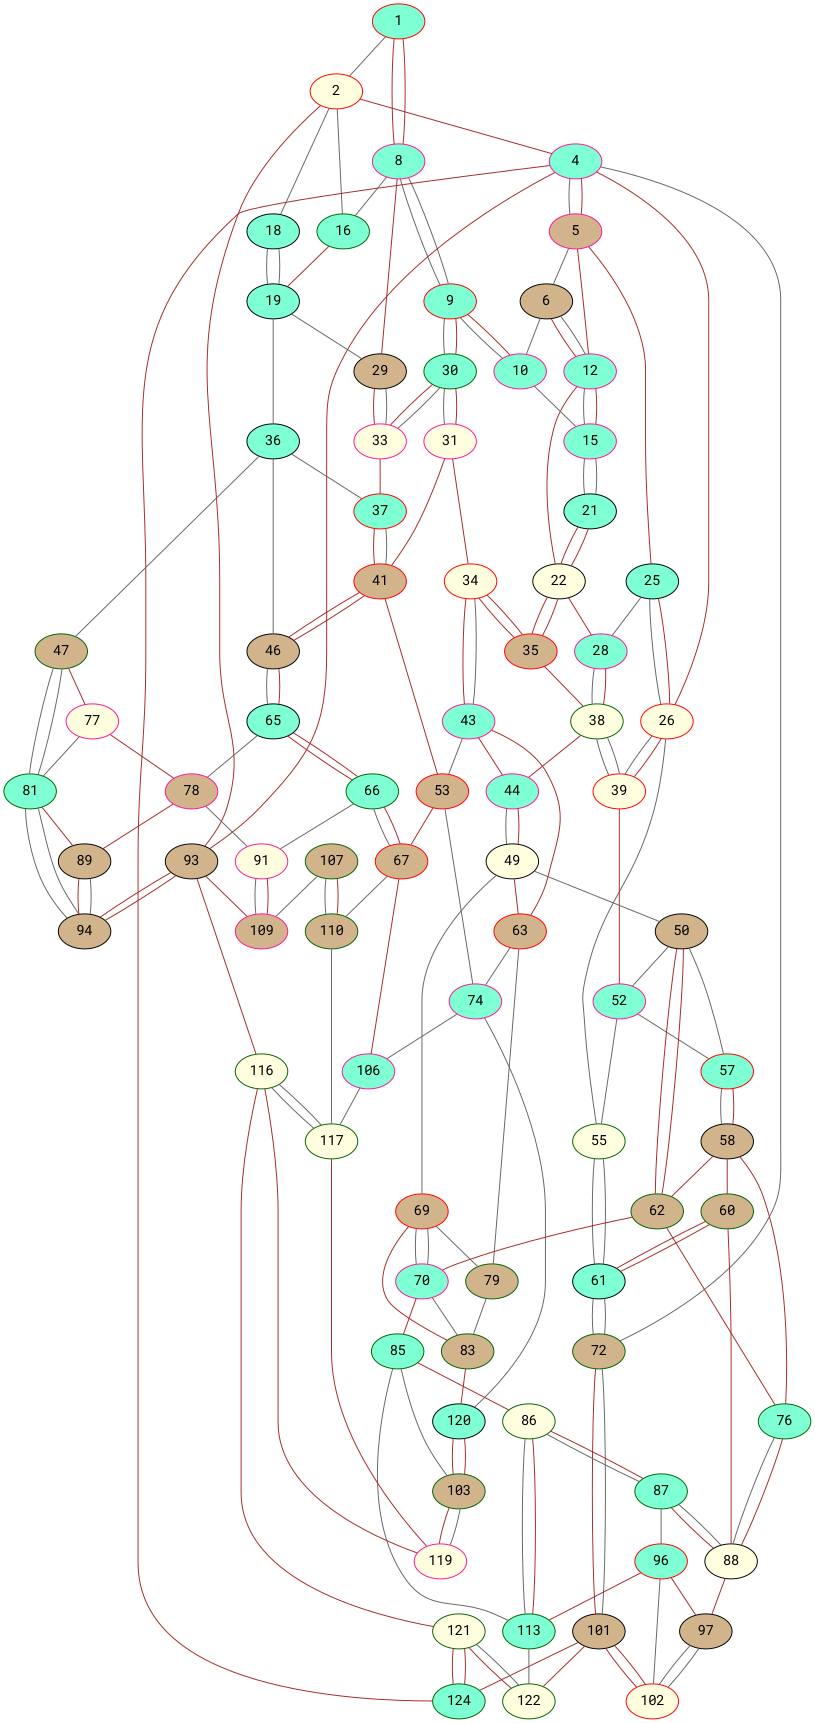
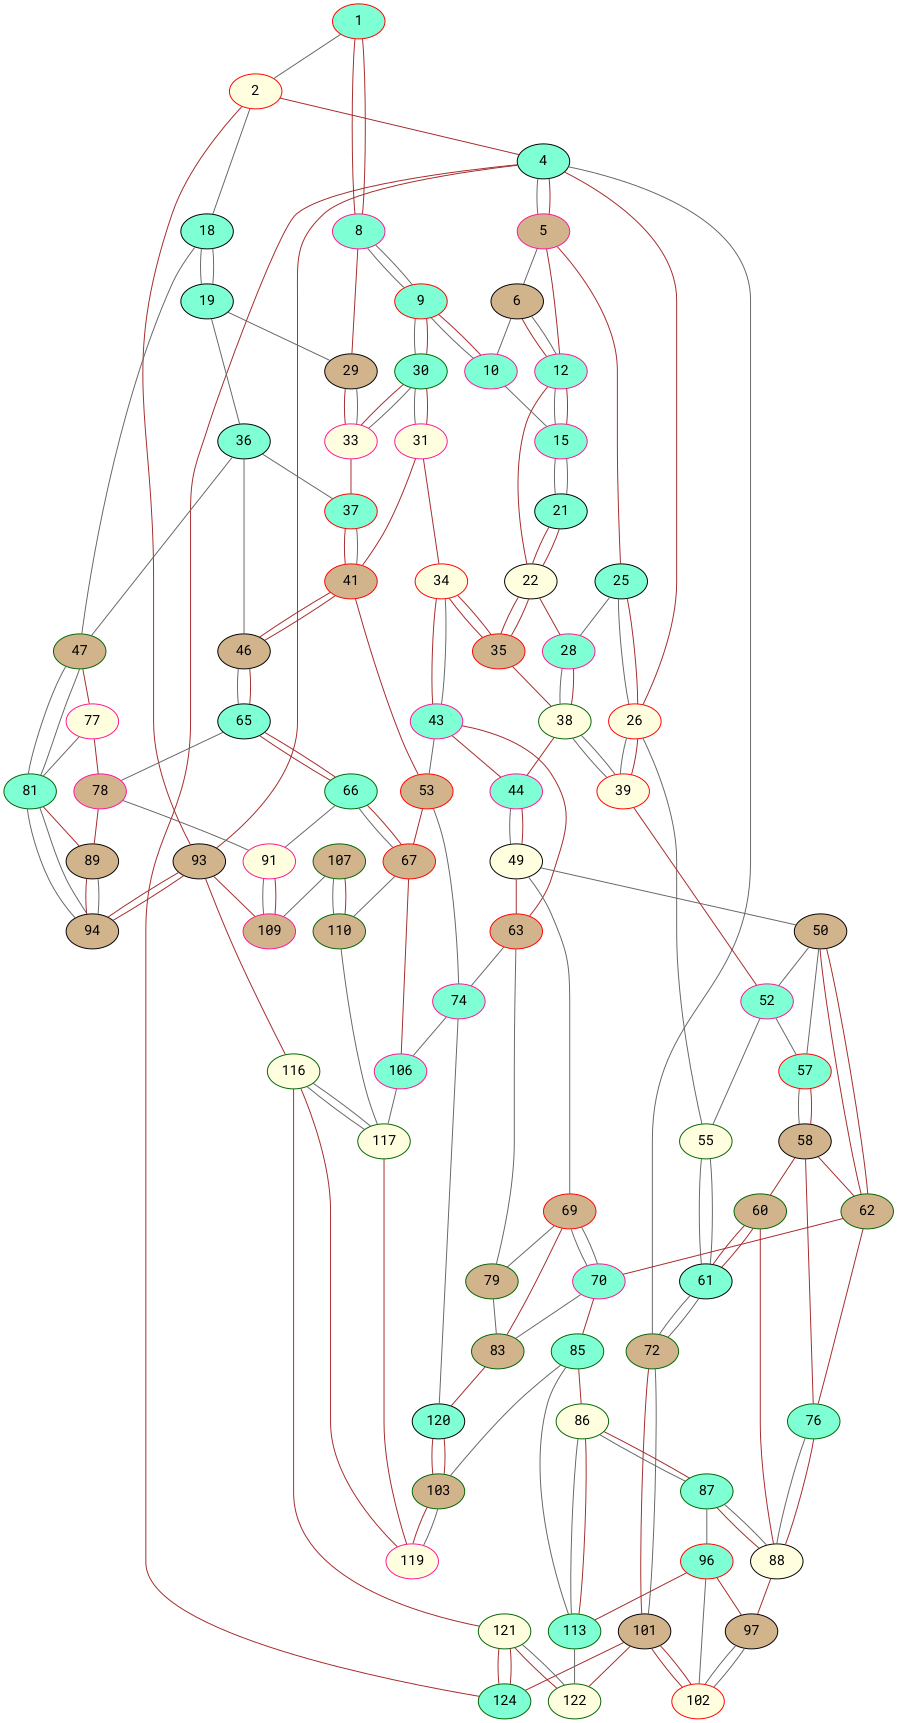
(576, 161) -> (543, 161)
(343, 231) -> none
none -> (121, 435)
